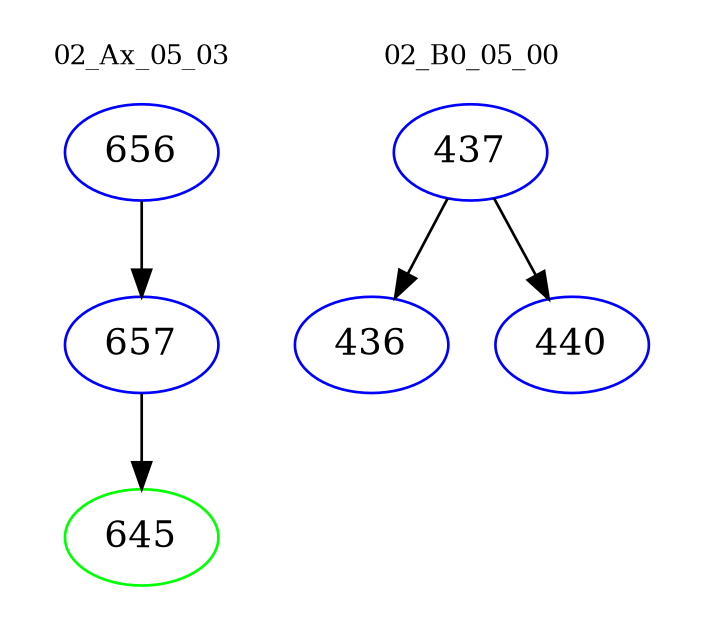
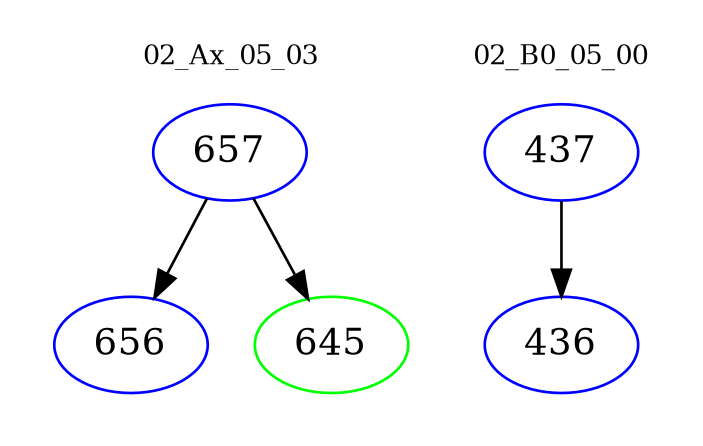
(142, 236) -> (187, 236)
(572, 345) -> none
